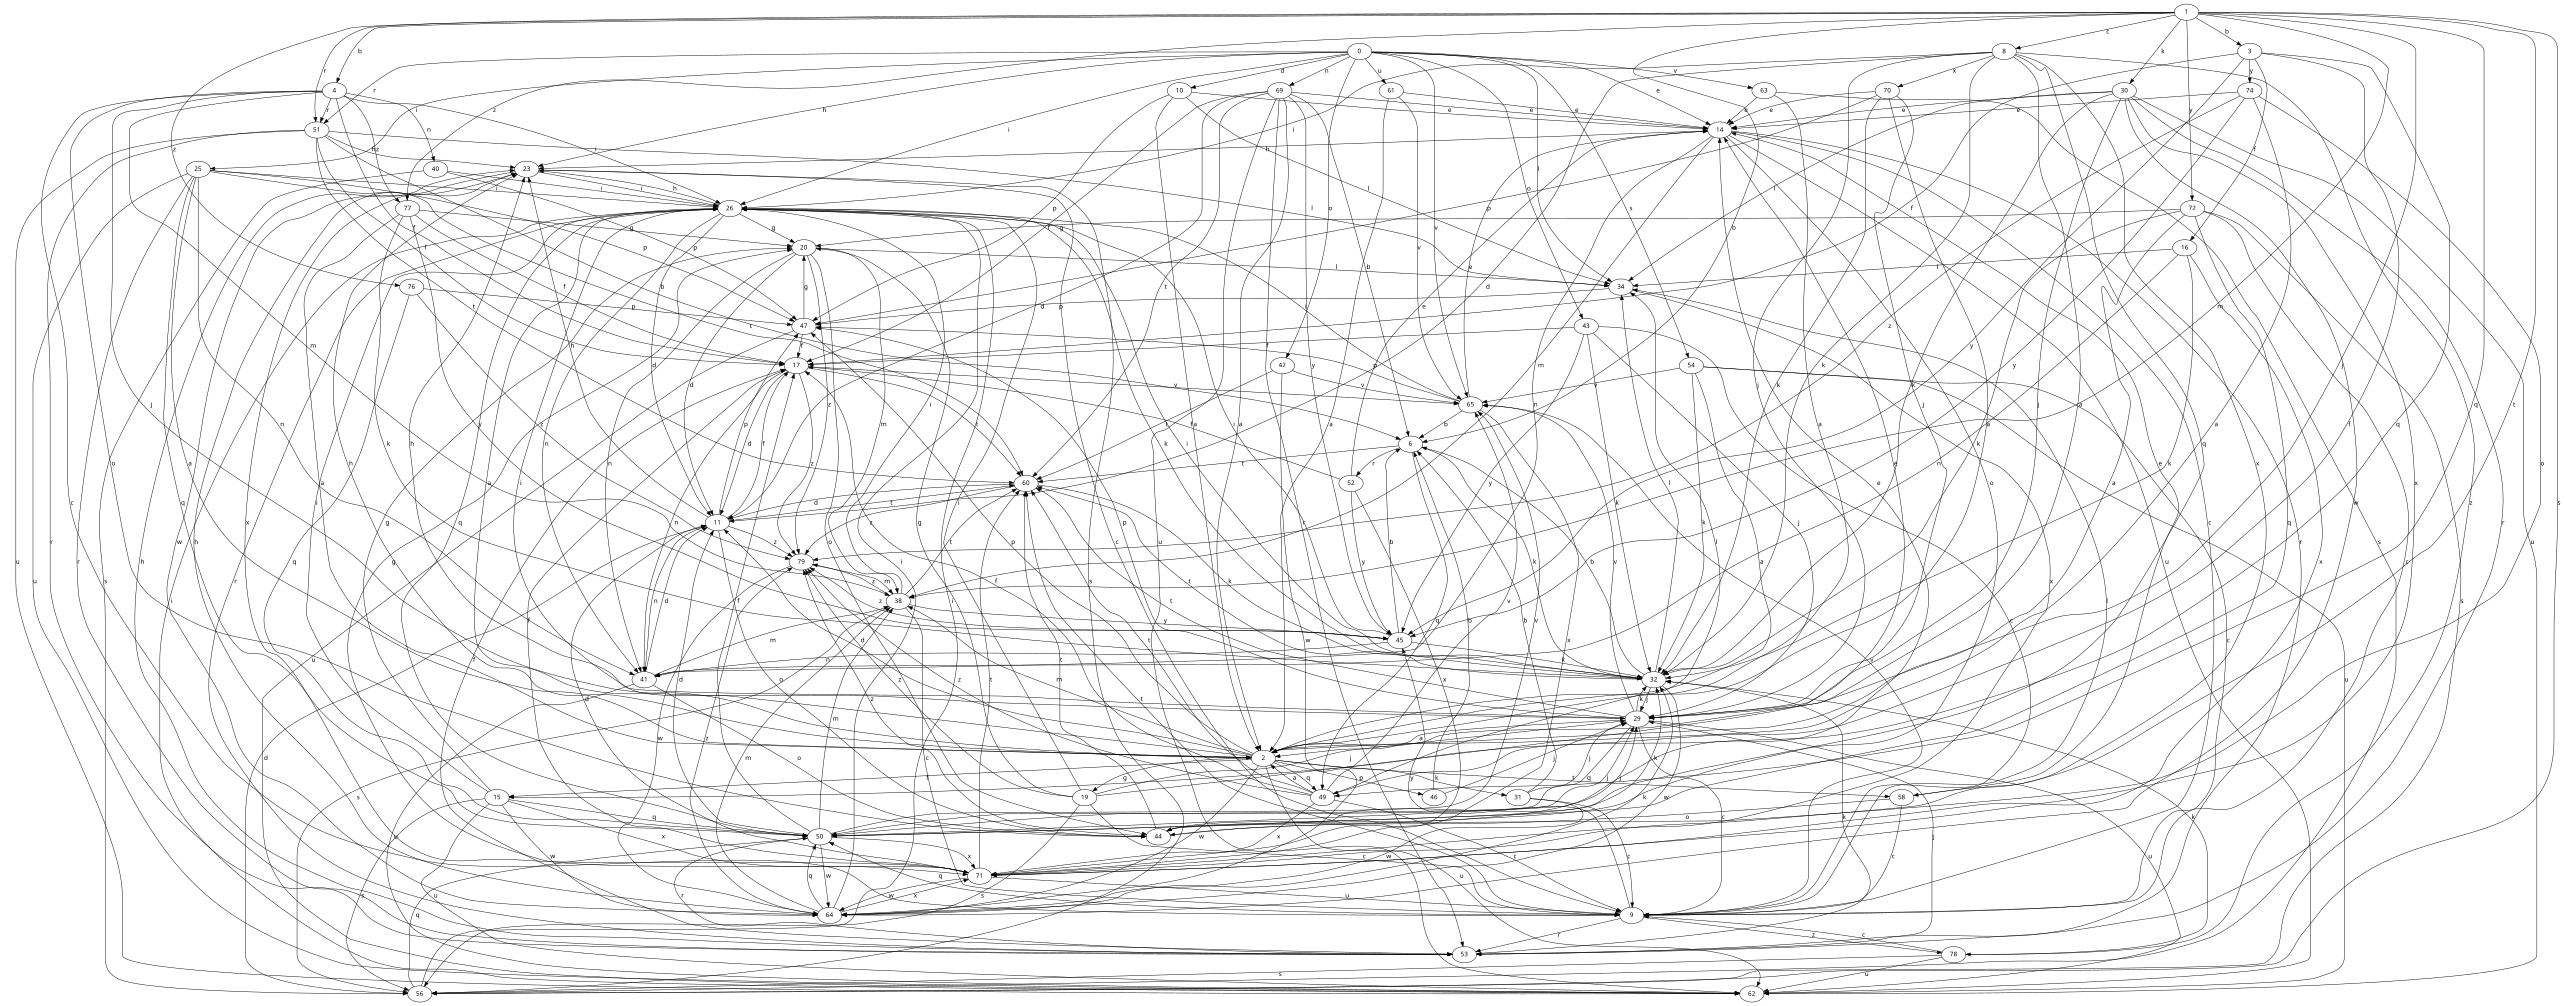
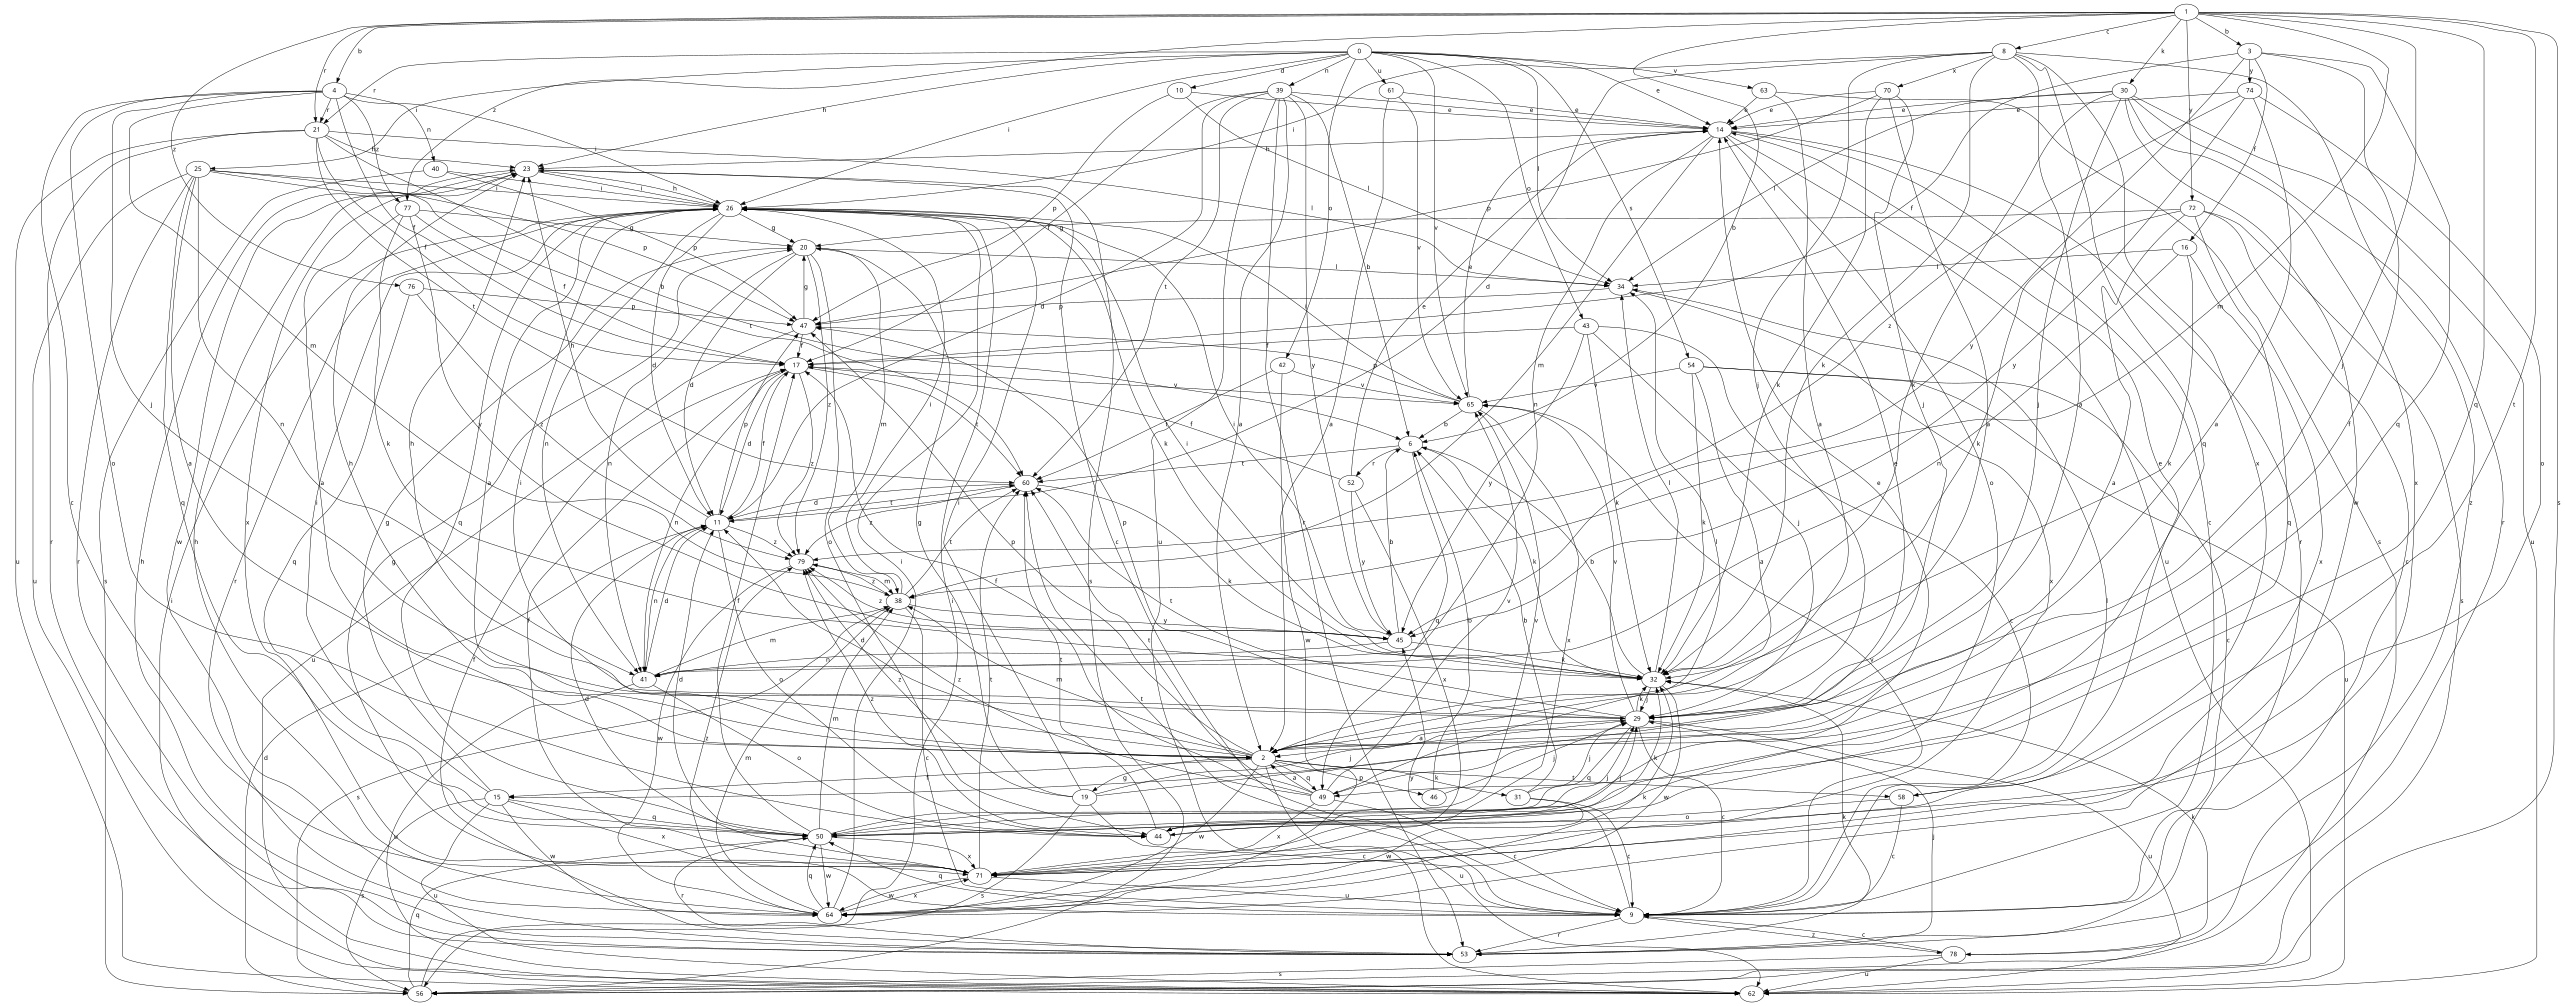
(1280, 91) -> (1280, 91)
(317, 130) -> (317, 130)
(1193, 422) -> none
(1315, 653) -> none
